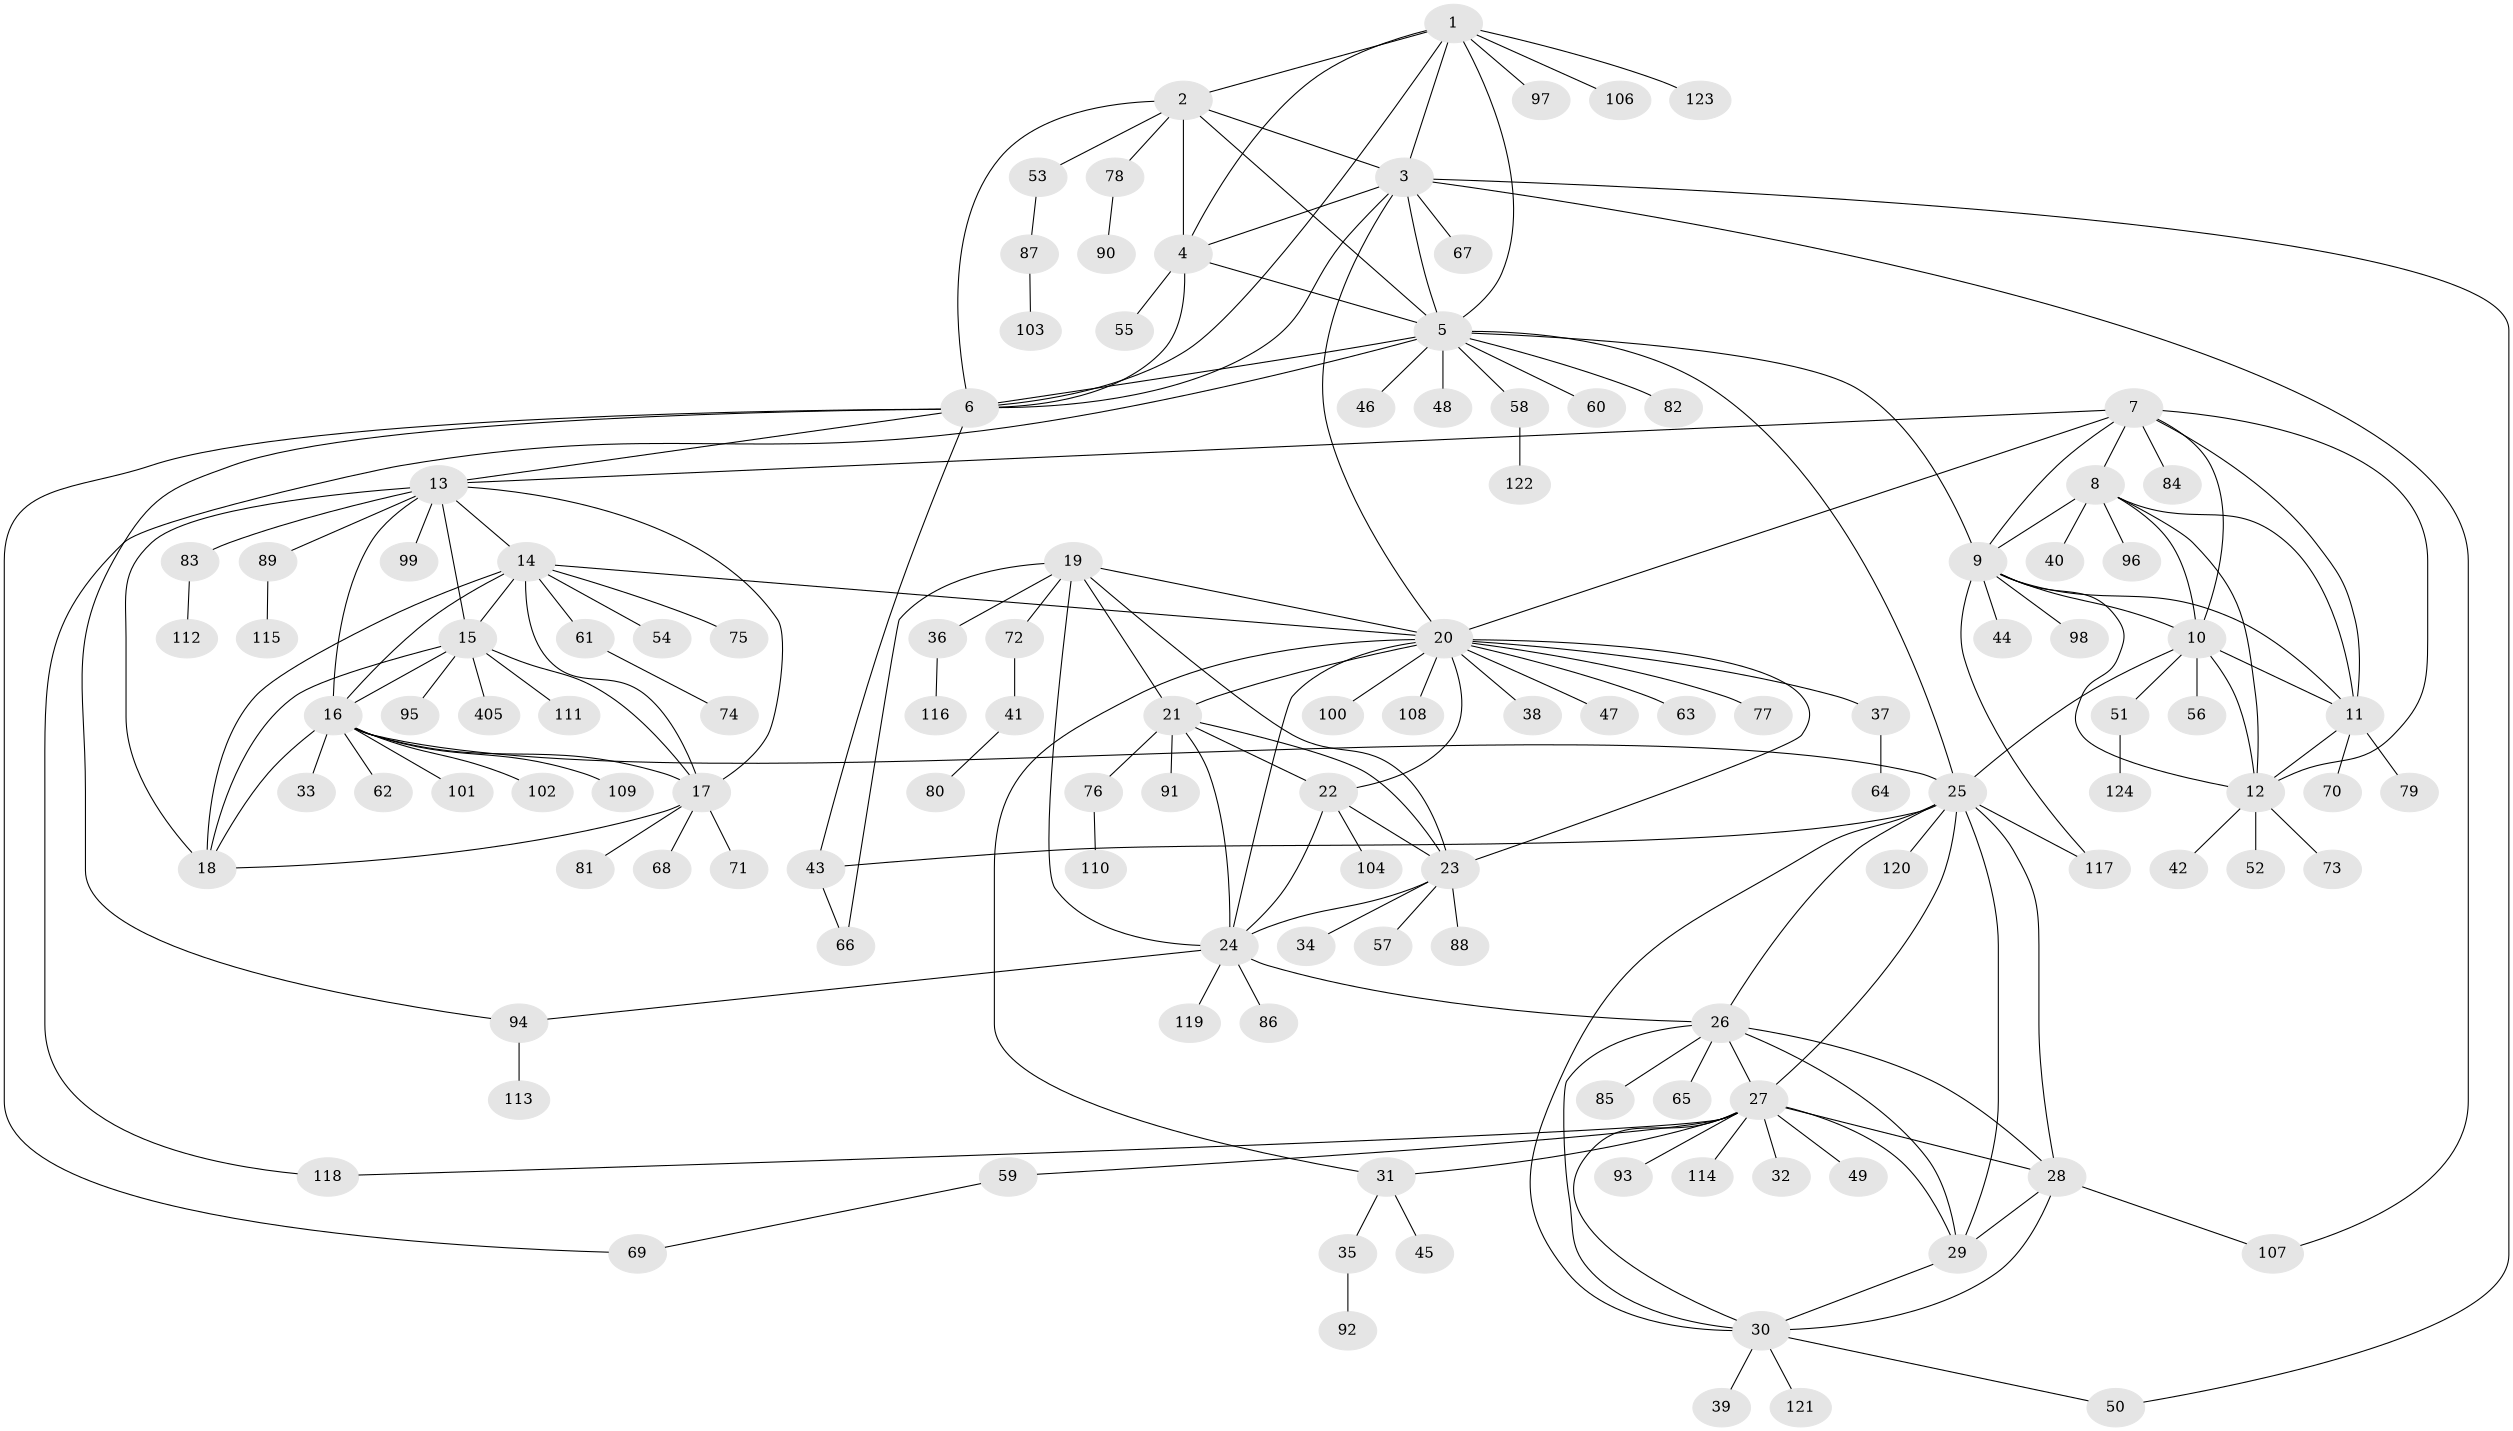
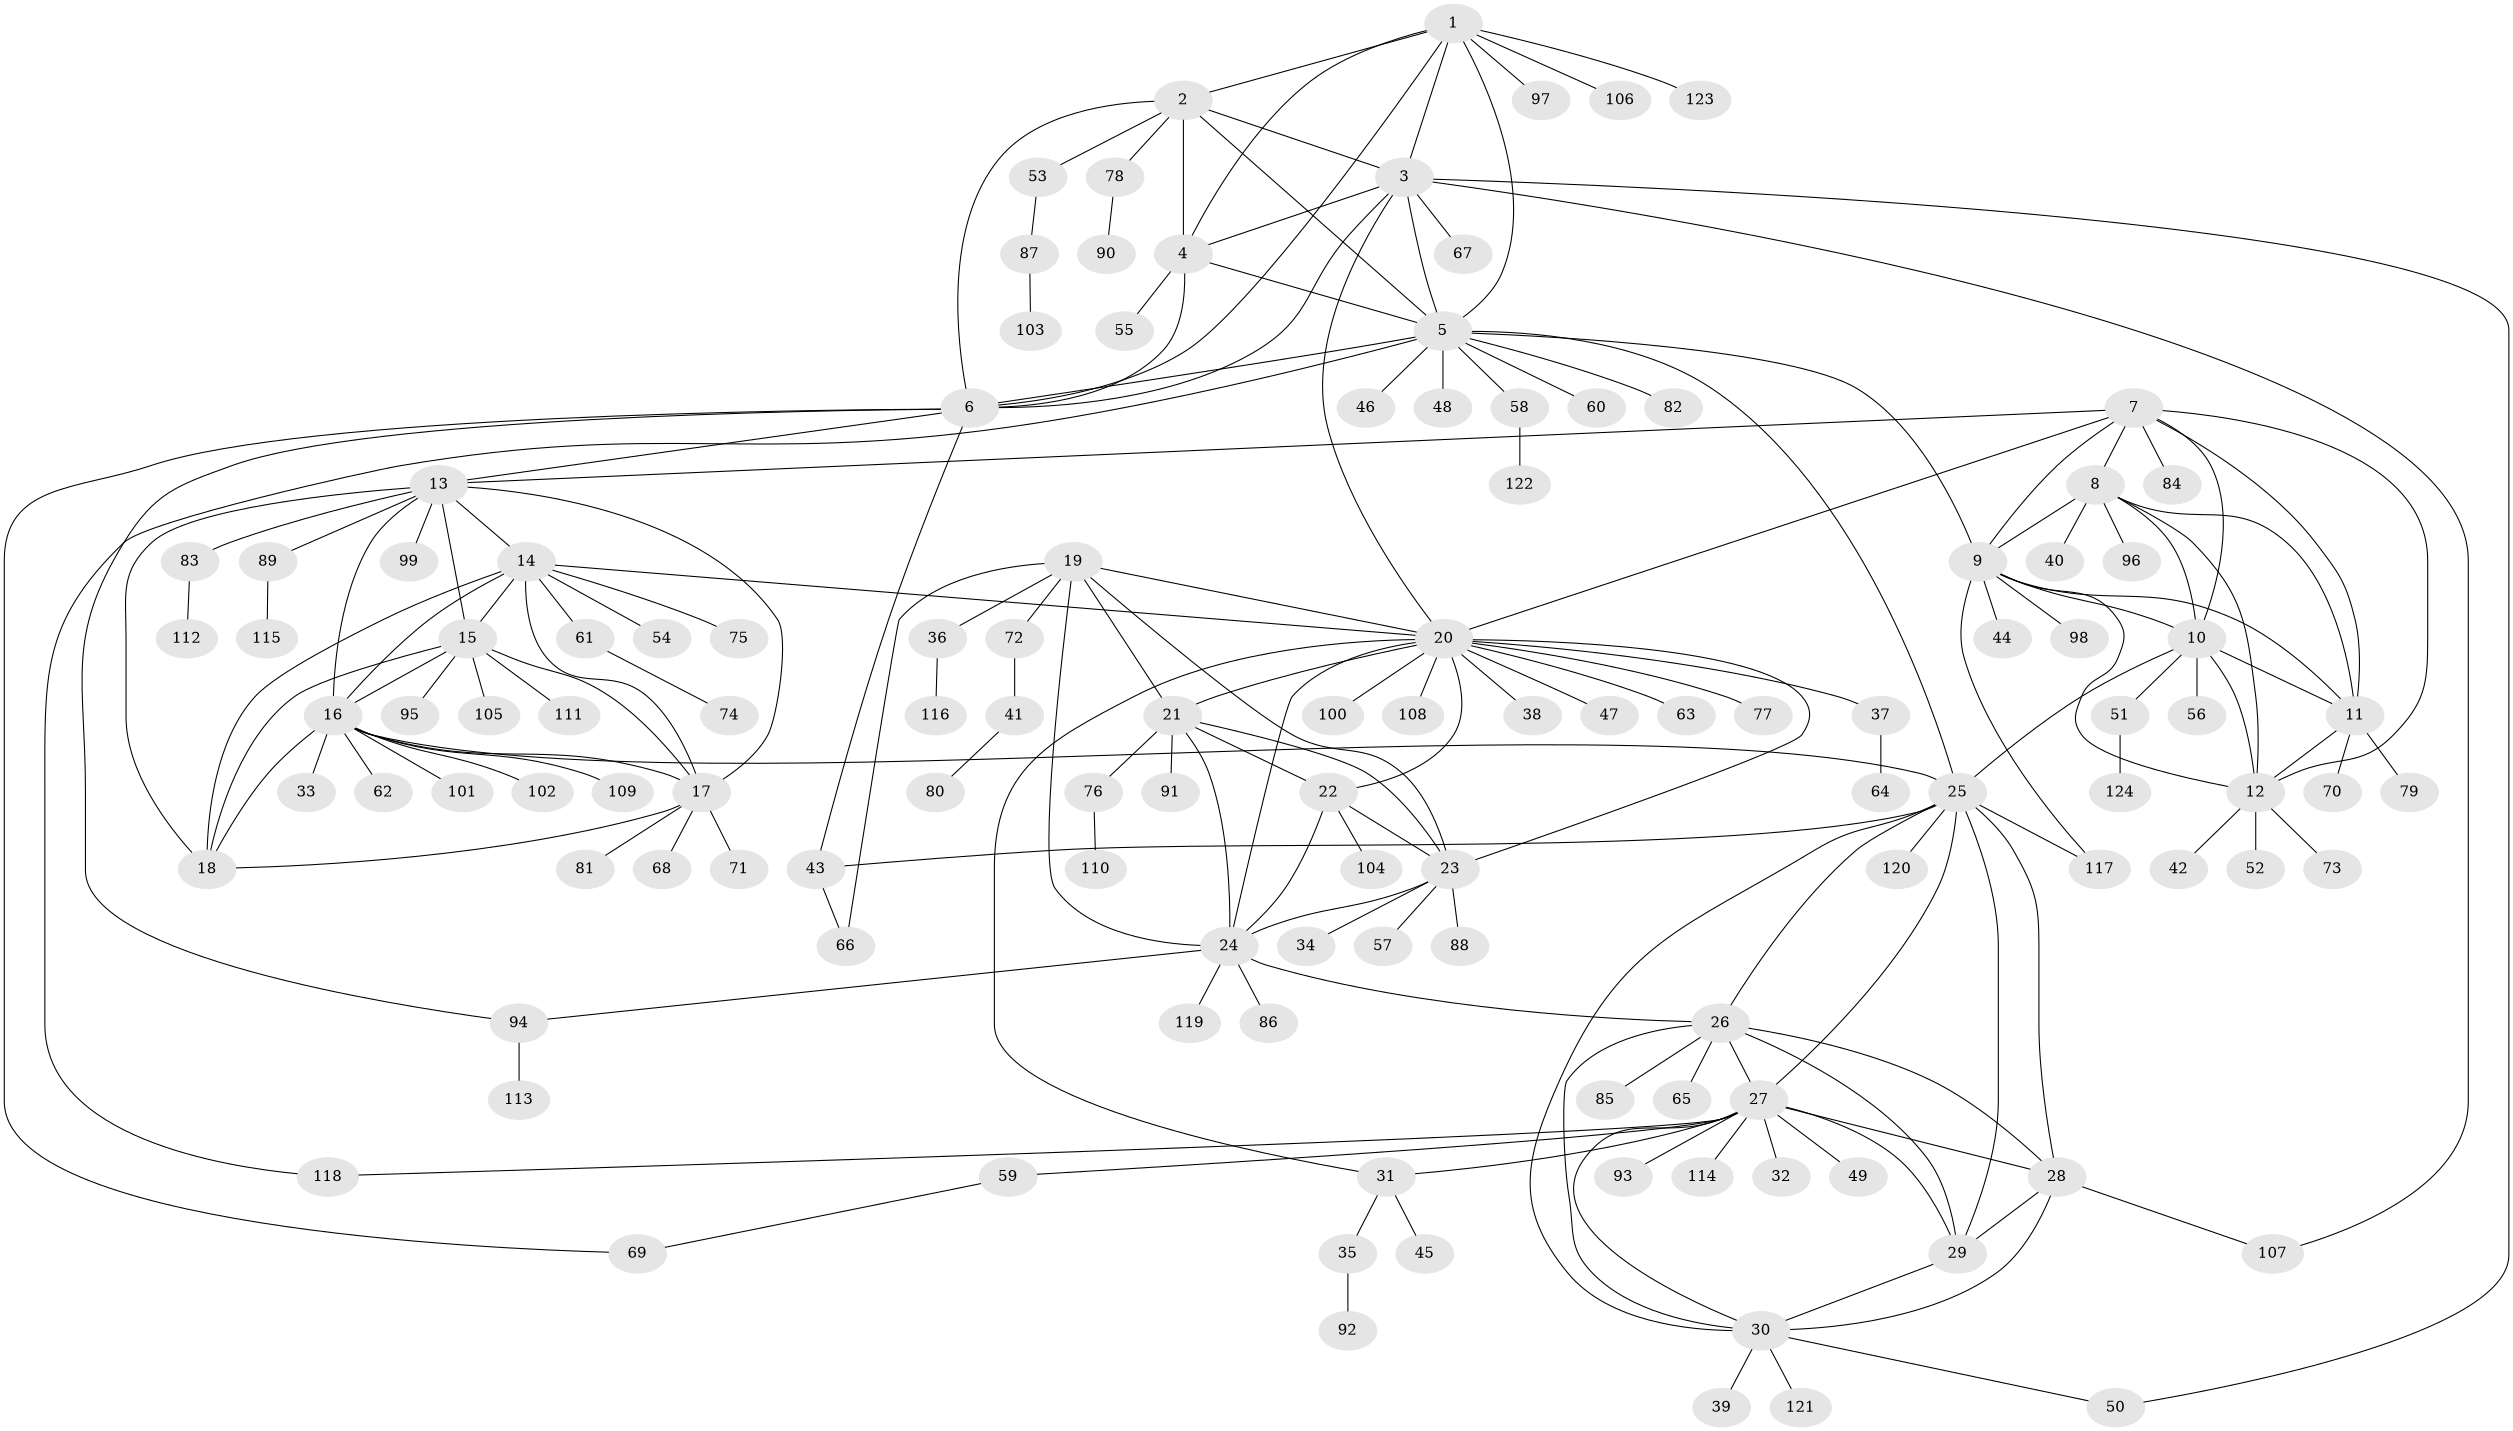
(489, 716) -> (489, 716)
